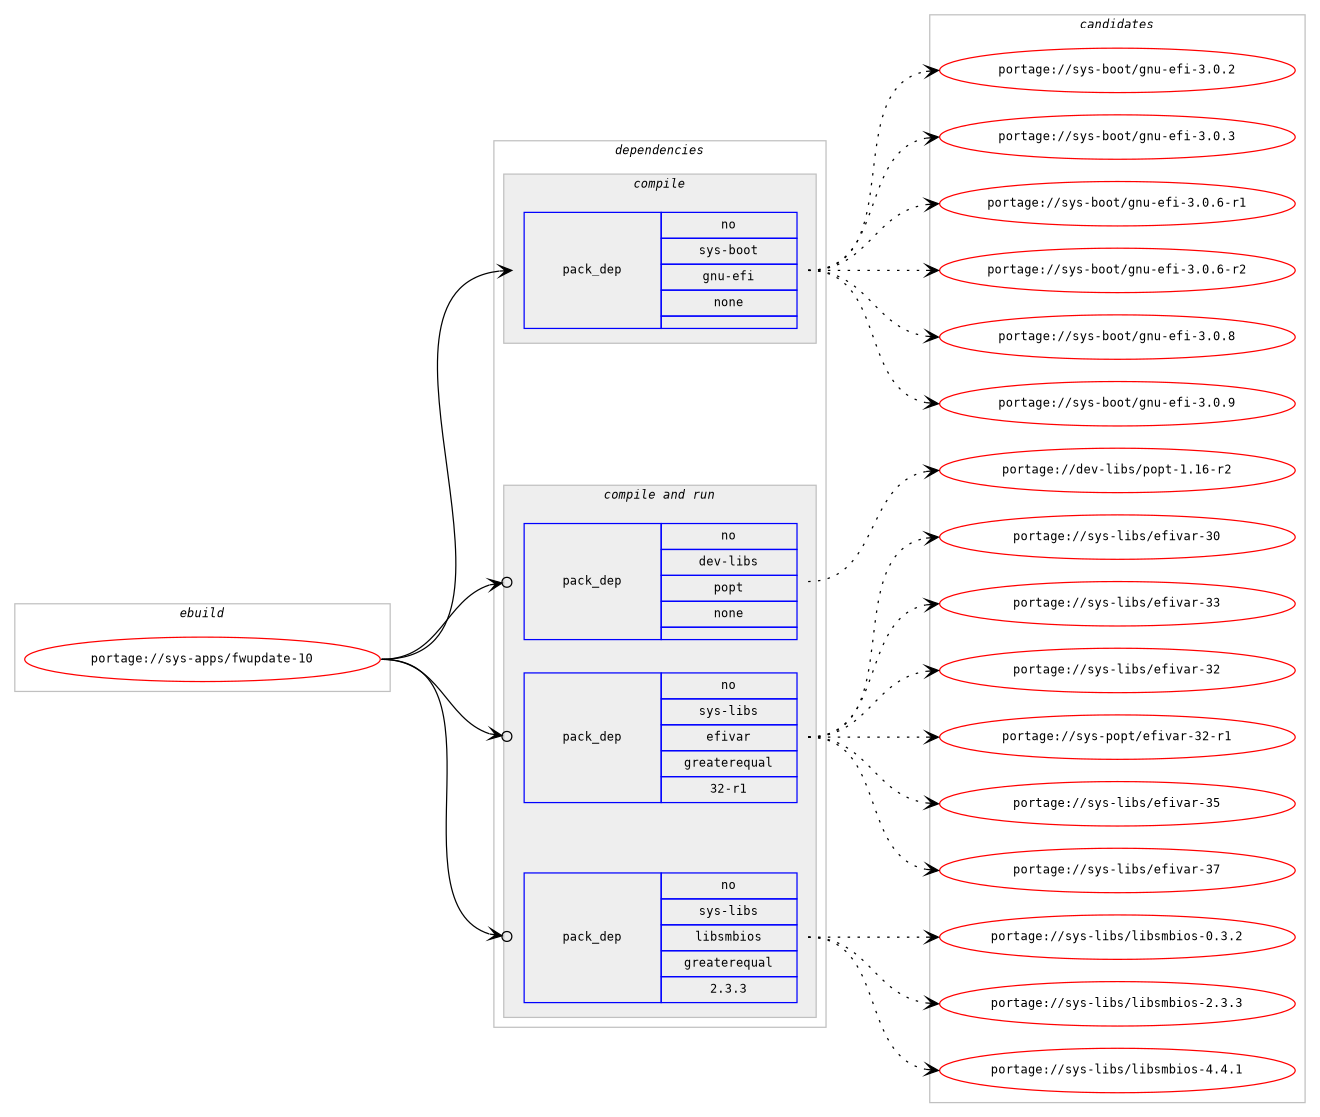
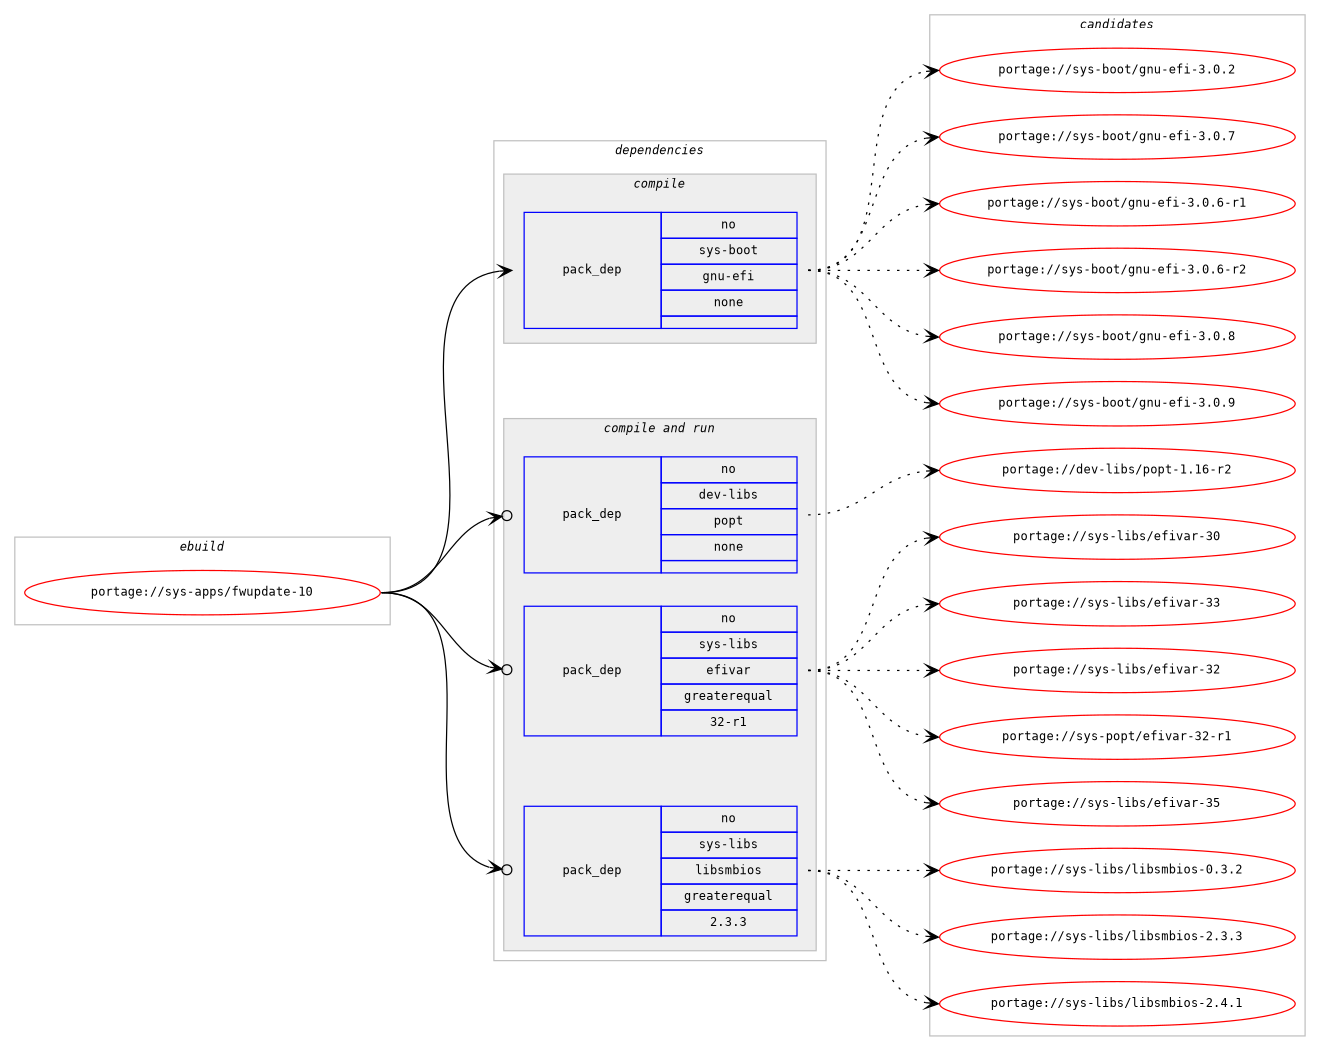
(1117, 137) -> (1117, 137)
(1117, 870) -> none
(1117, 1071) -> (1117, 1004)
